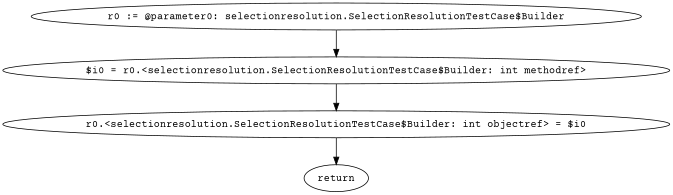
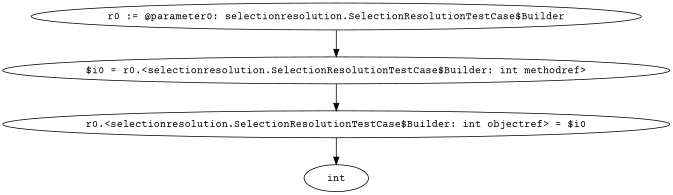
(336, 178) -> (336, 178)
